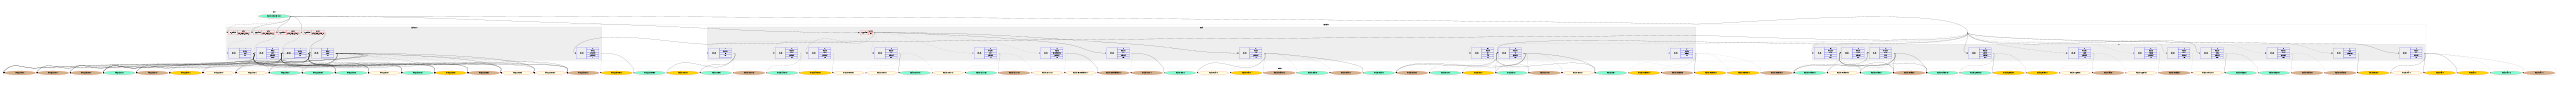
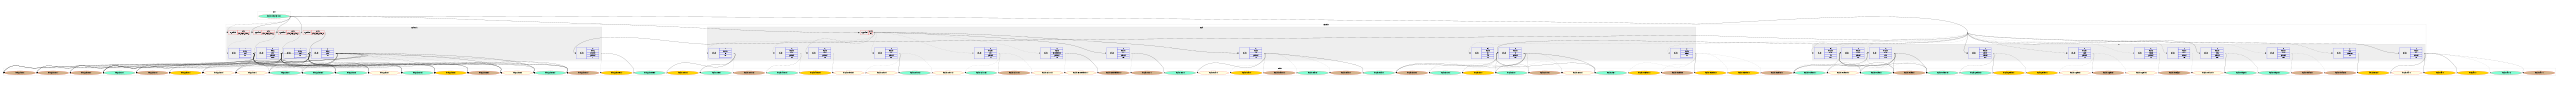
(550, 73) -> (550, 73)
(2108, 73) -> (2108, 73)
